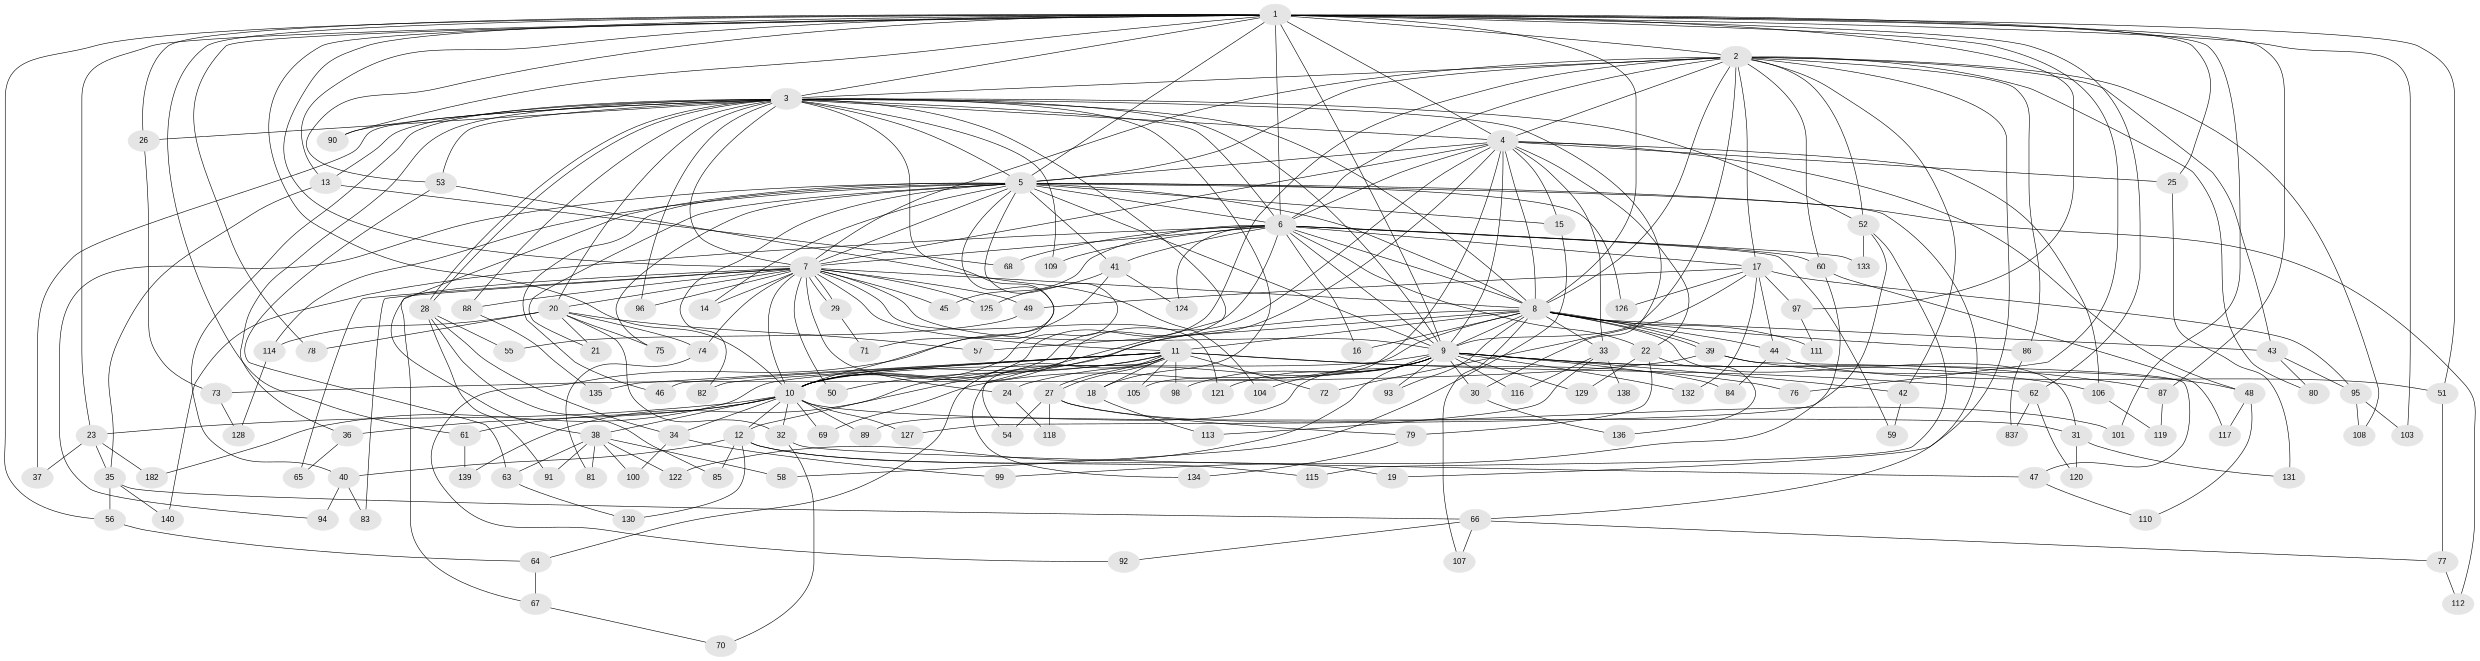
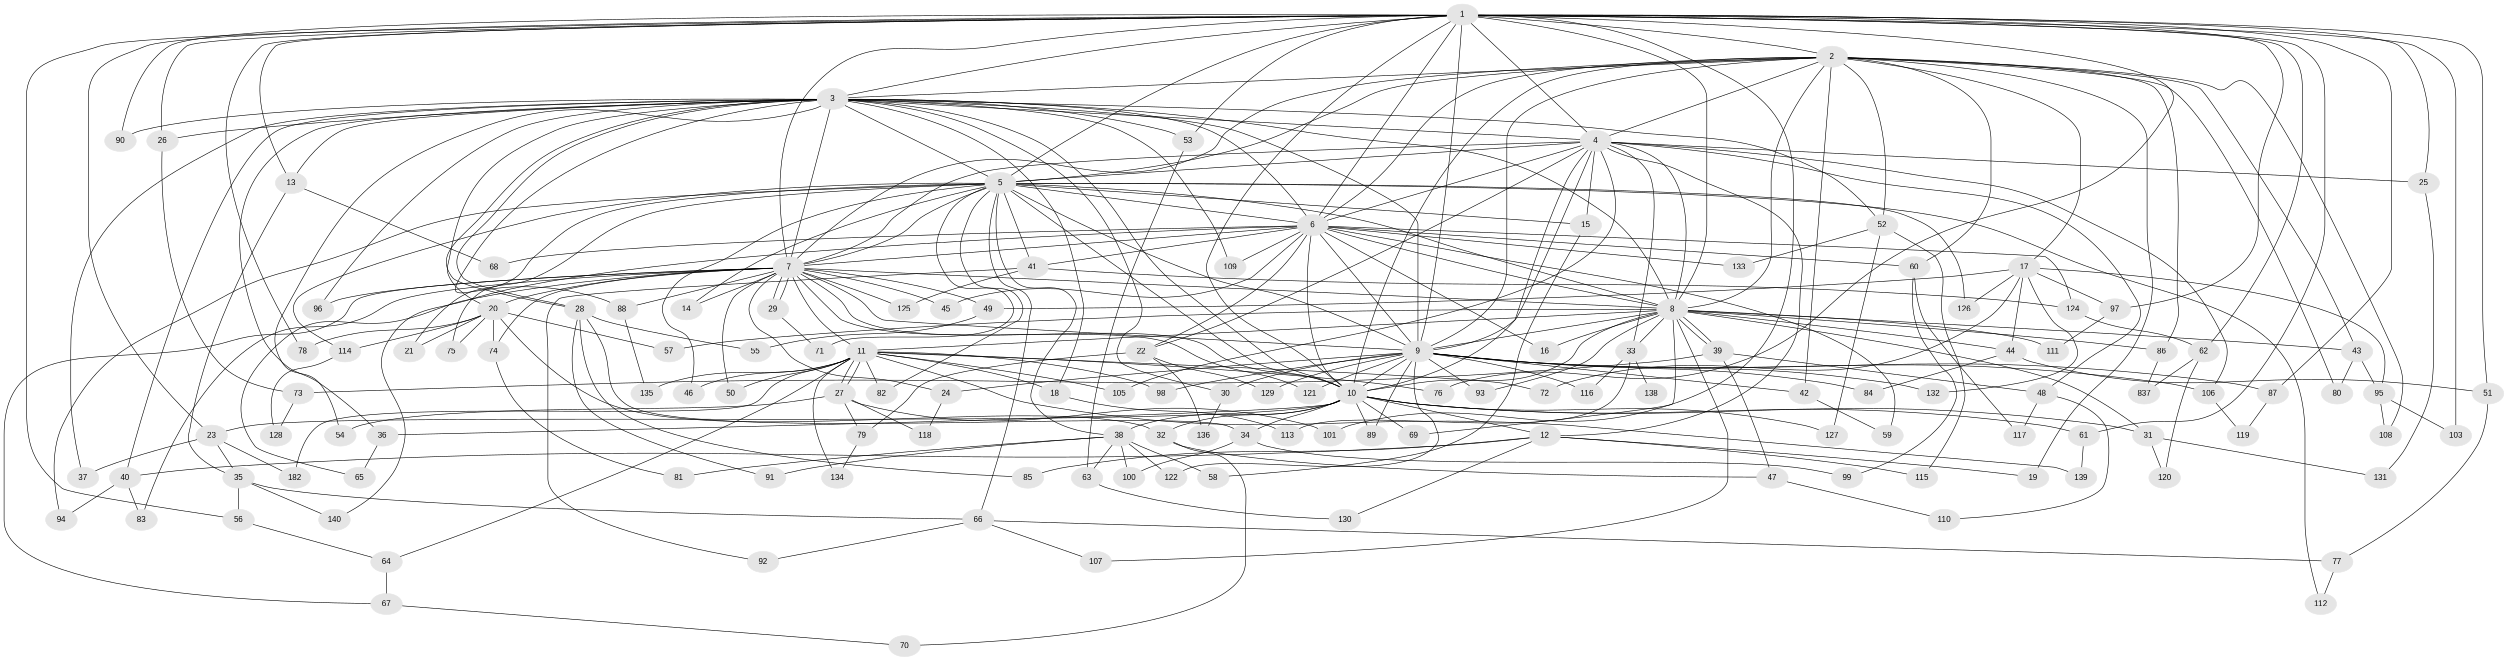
(1519, 246) -> none
(1792, 376) -> (2147, 332)
(1260, 394) -> none
